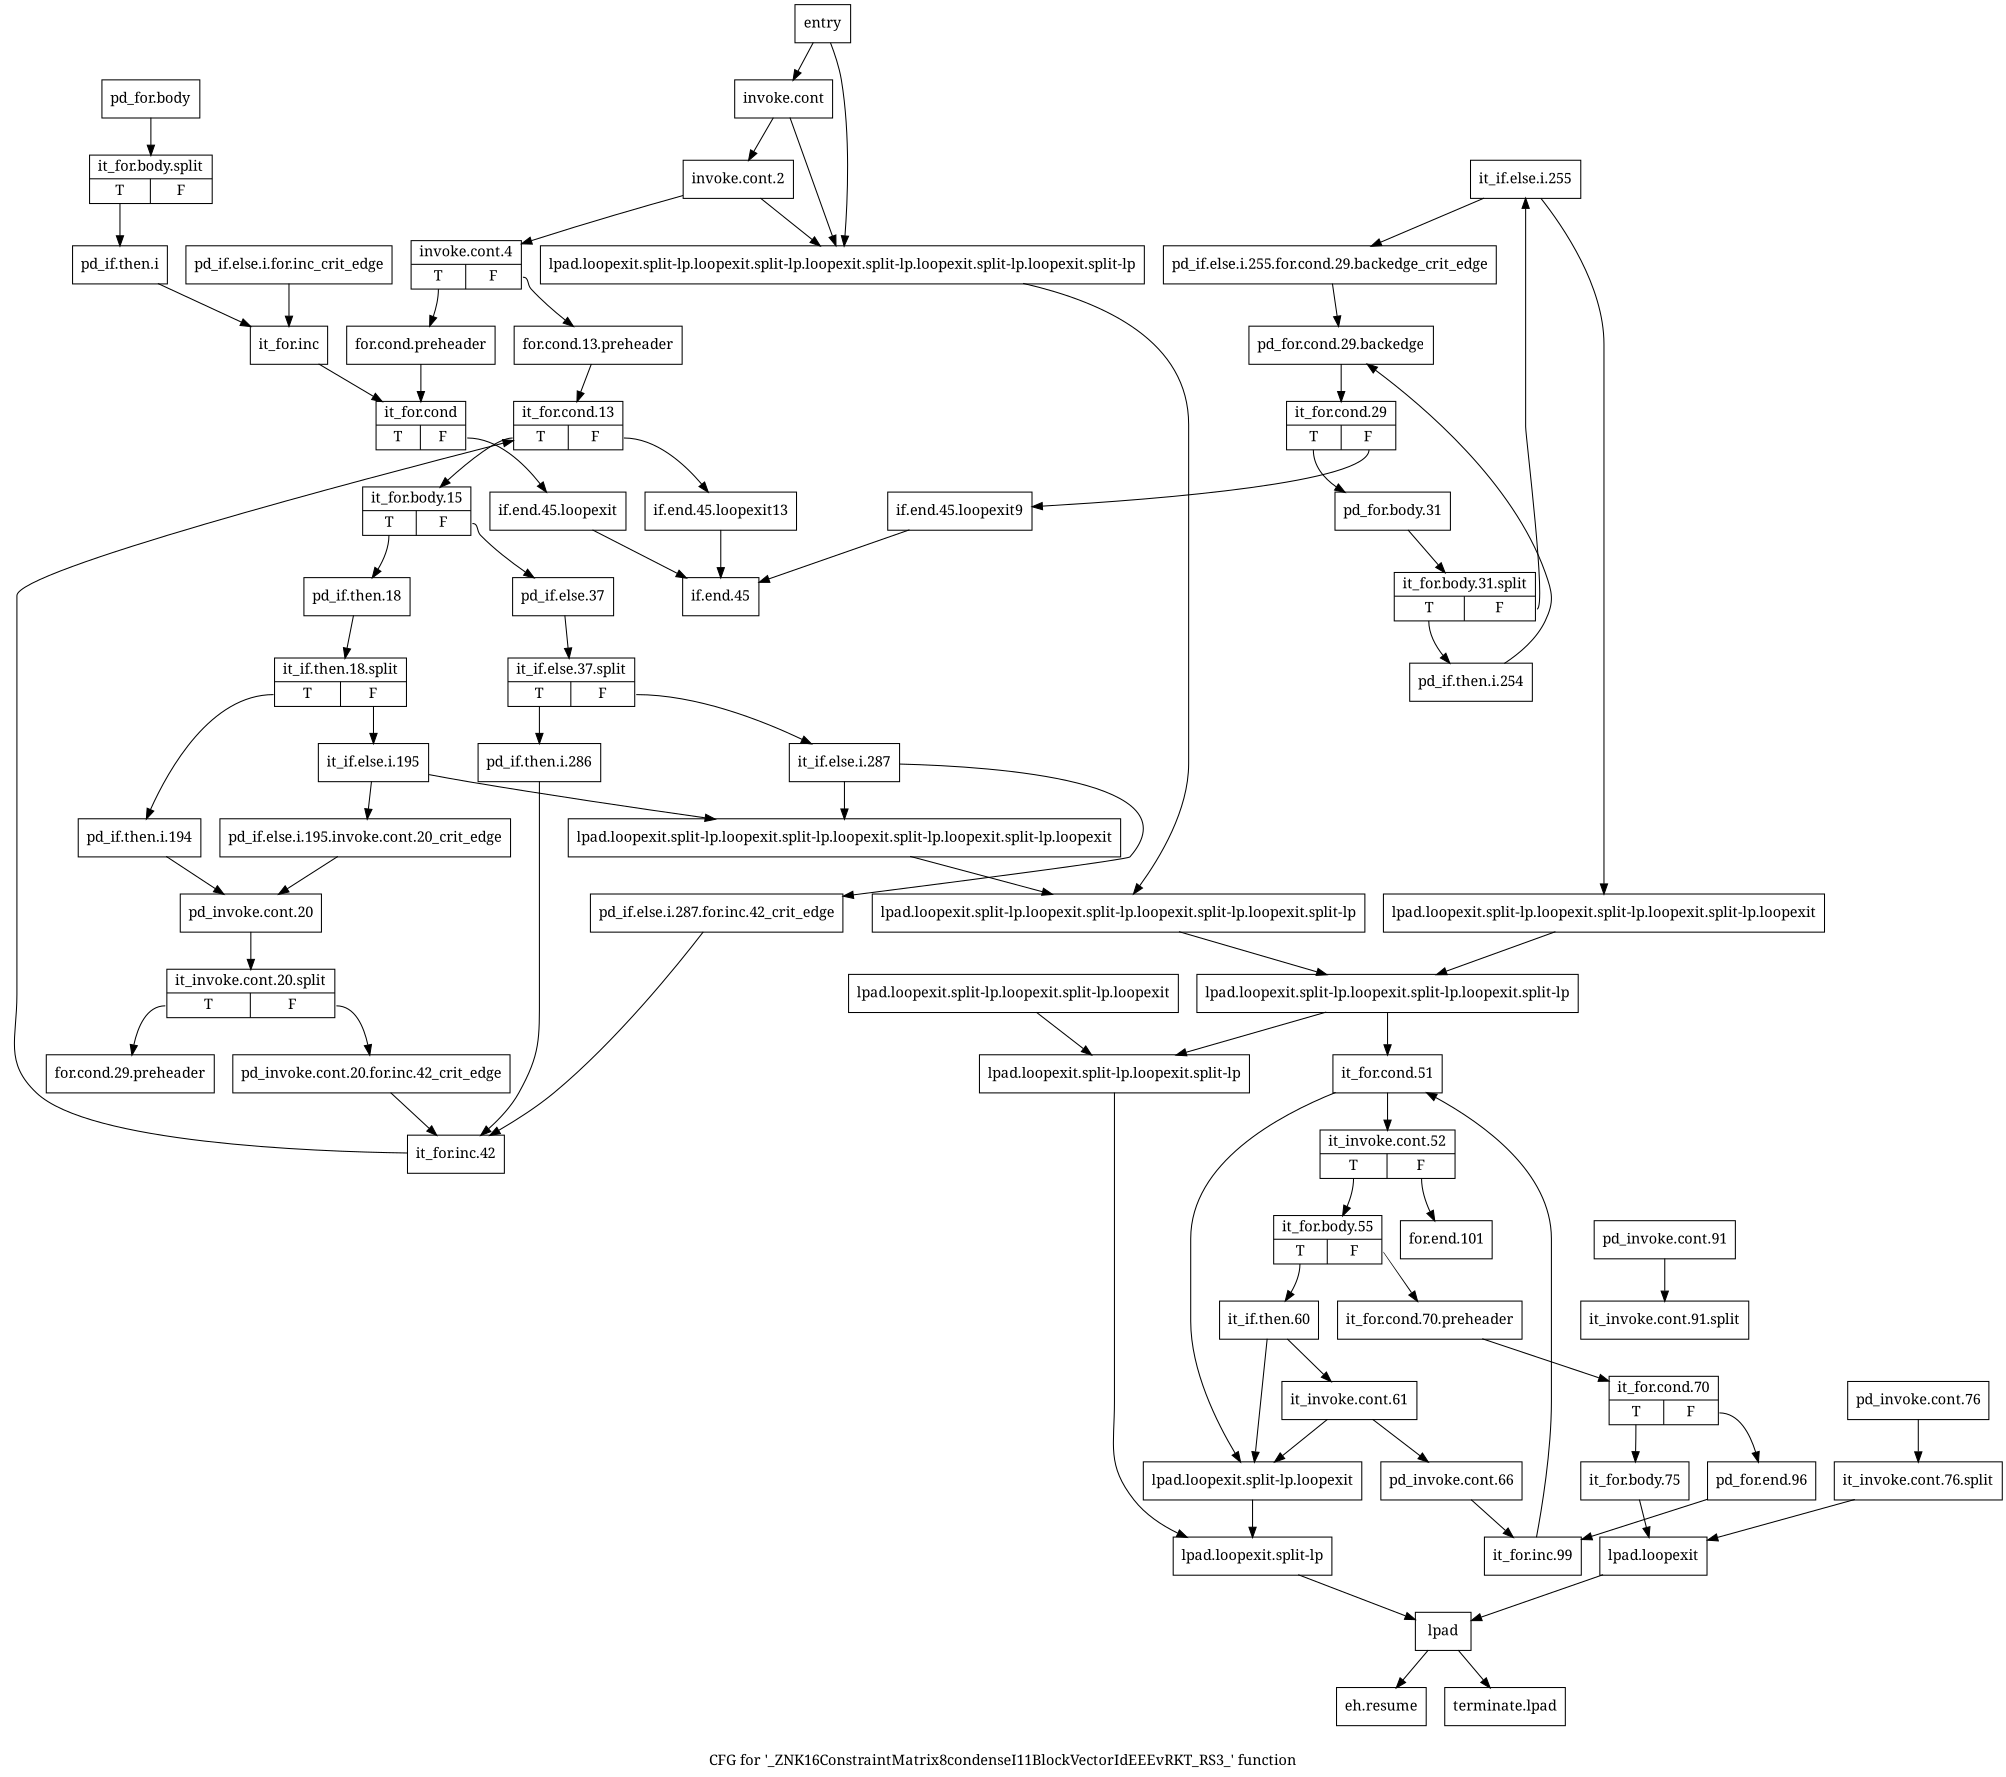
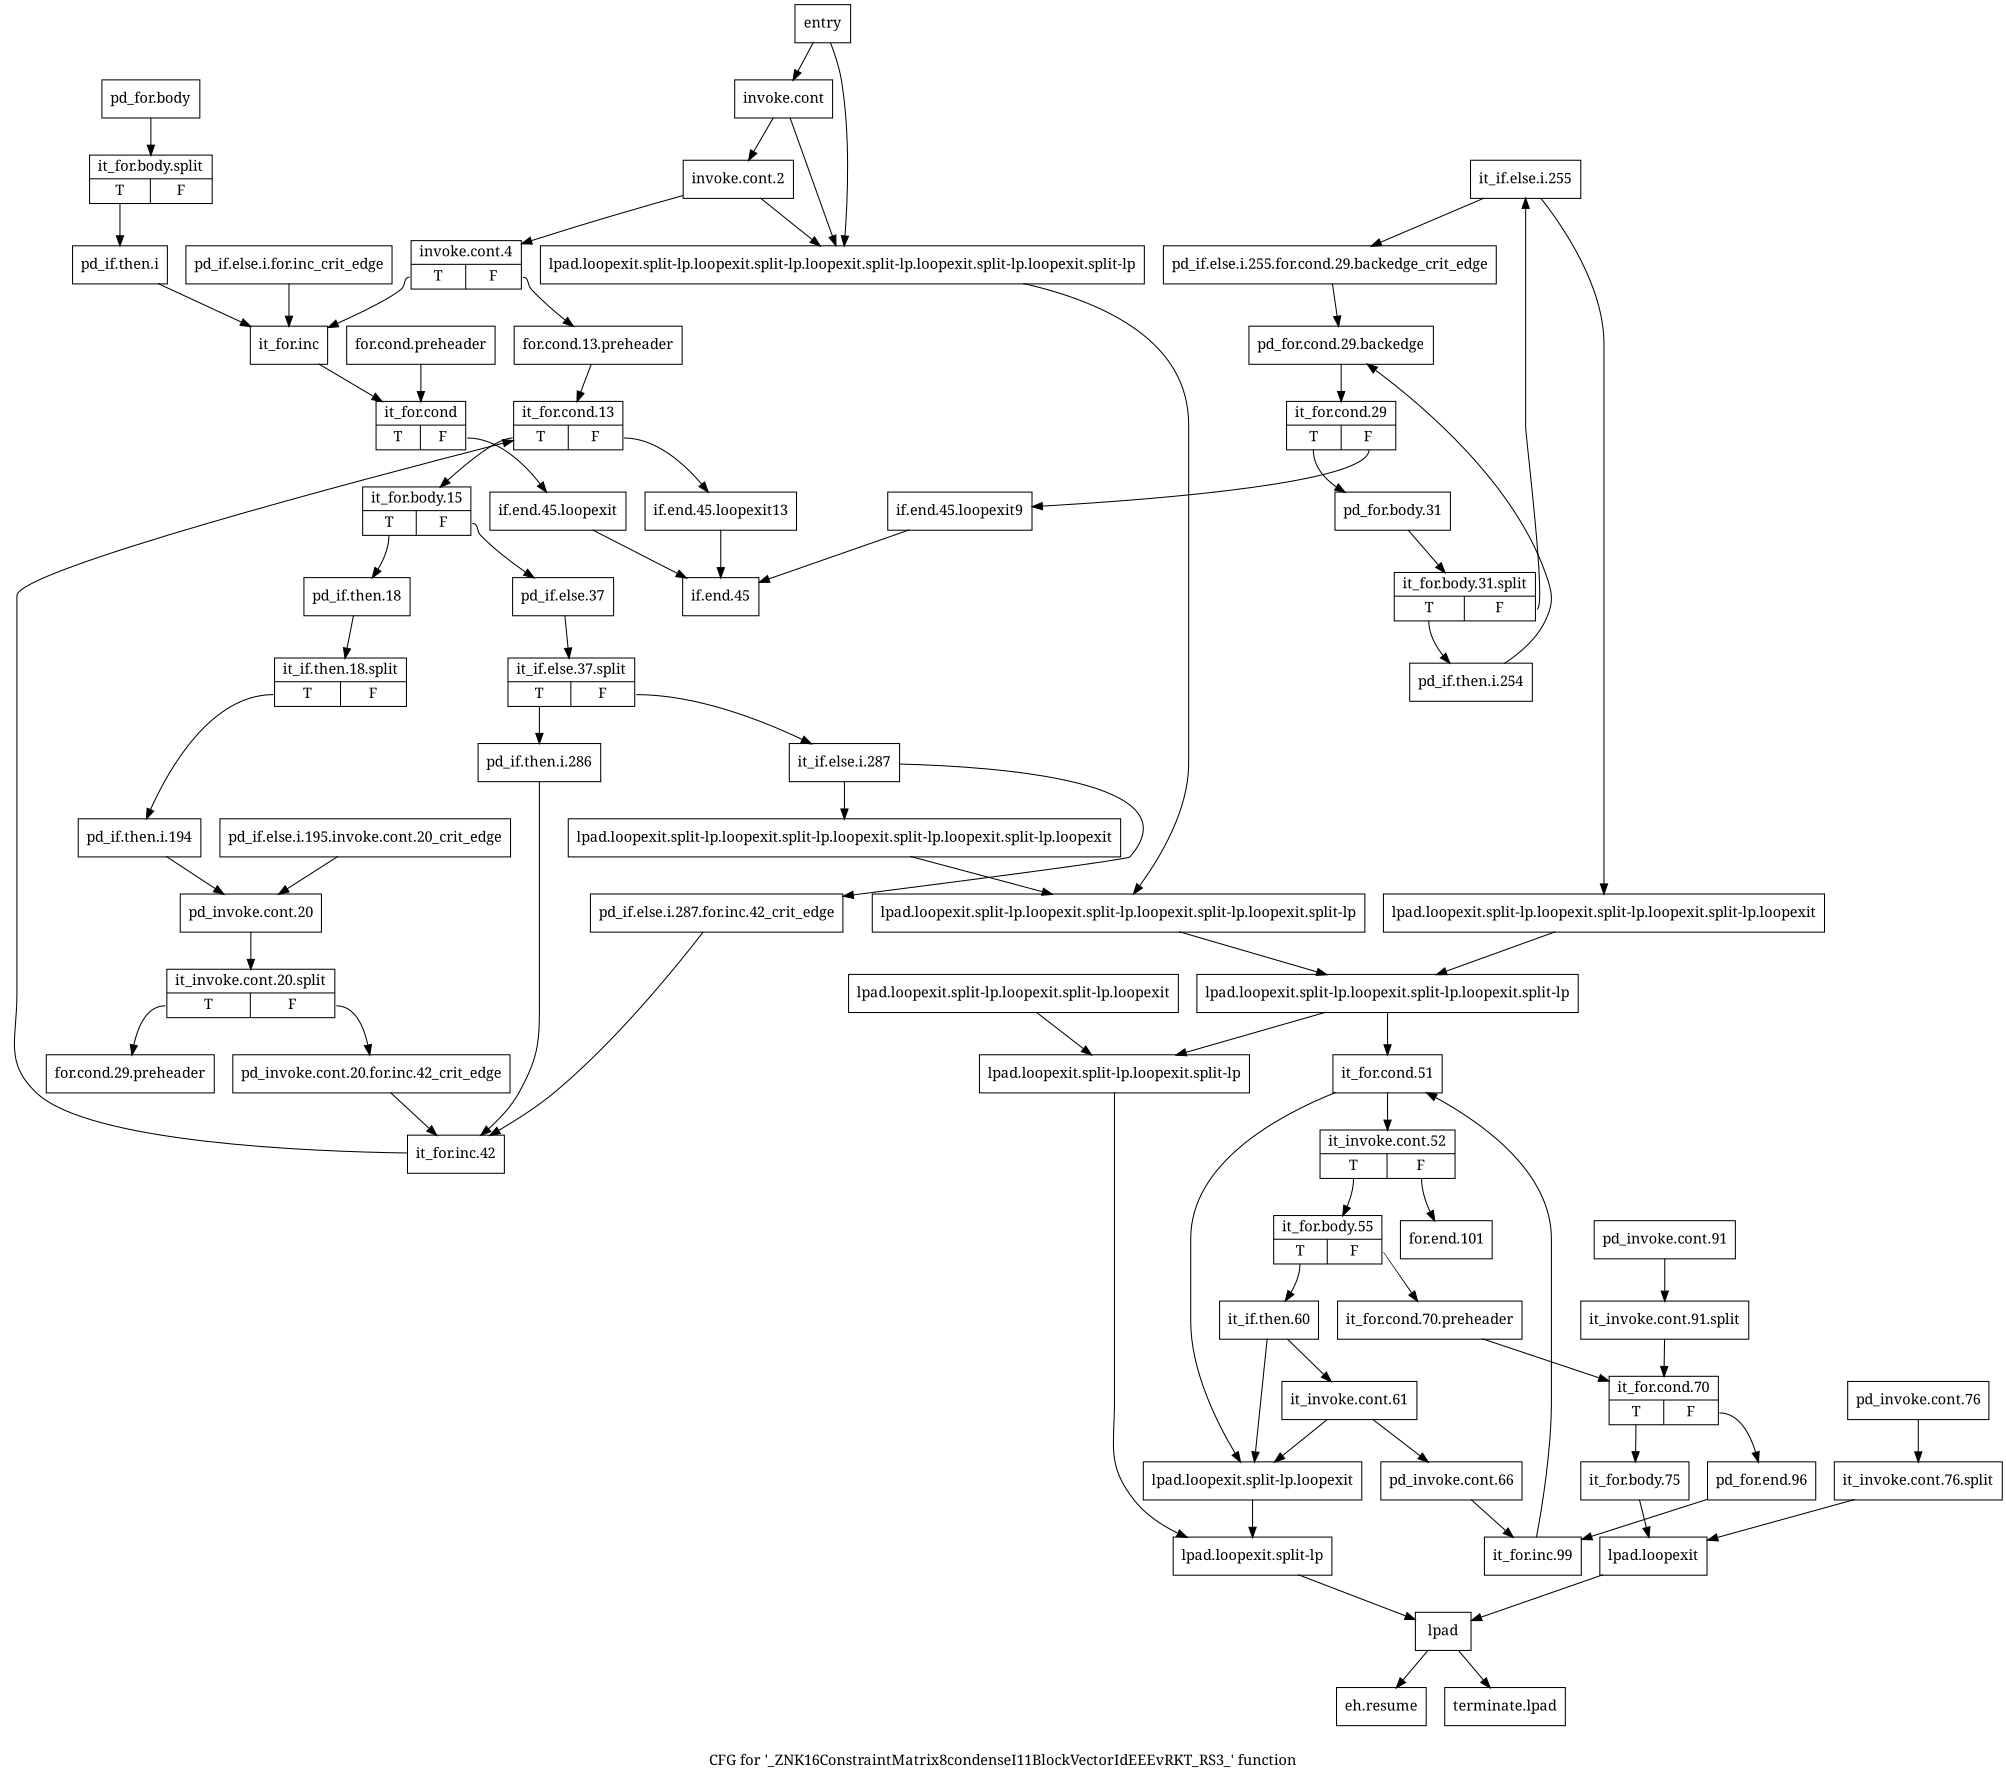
(437, 303) -> (377, 304)
(373, 763) -> none
none -> (1664, 1353)
